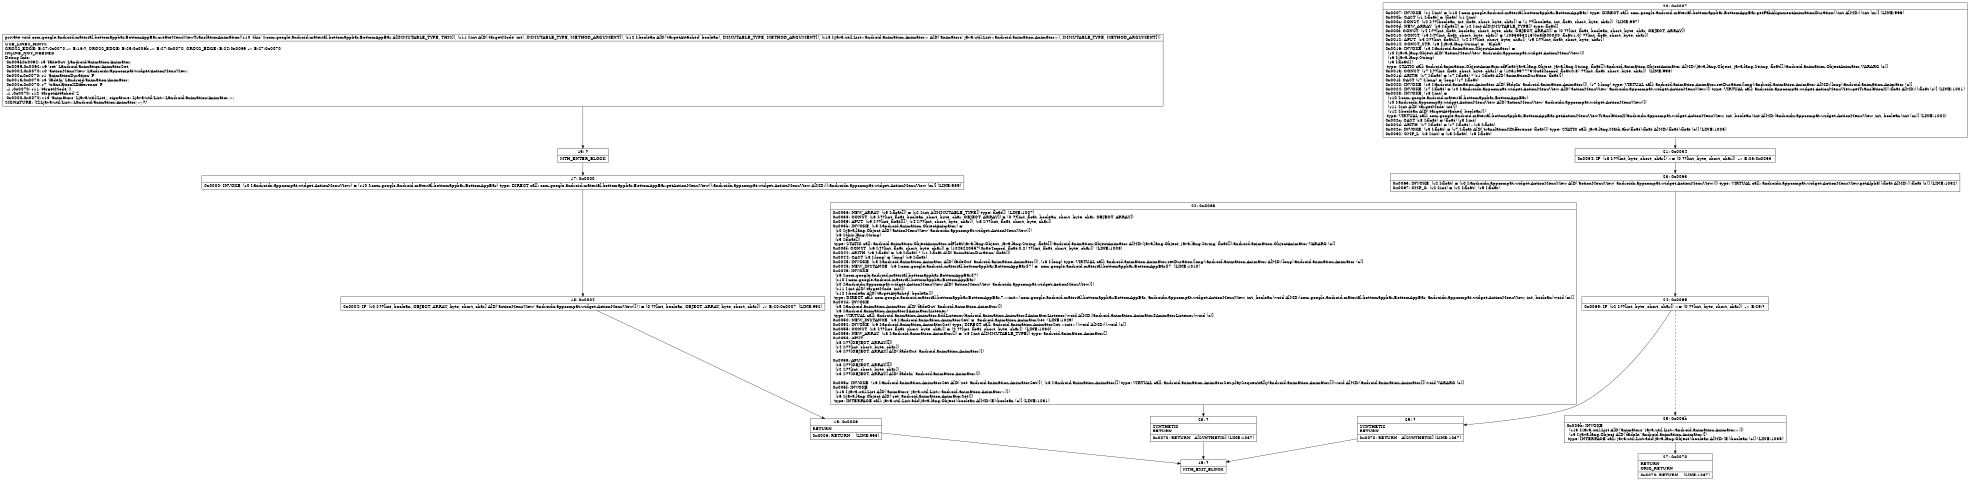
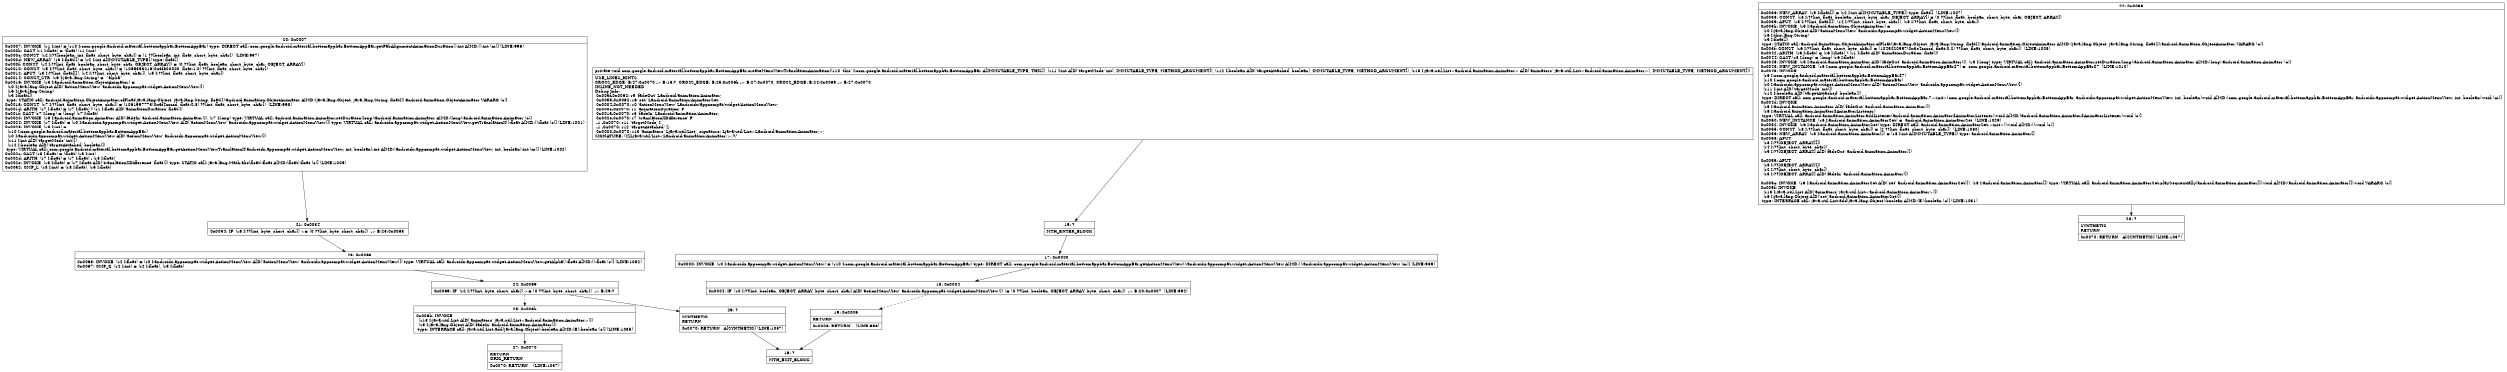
(709, 364) -> (904, 302)
(1203, 449) -> none
